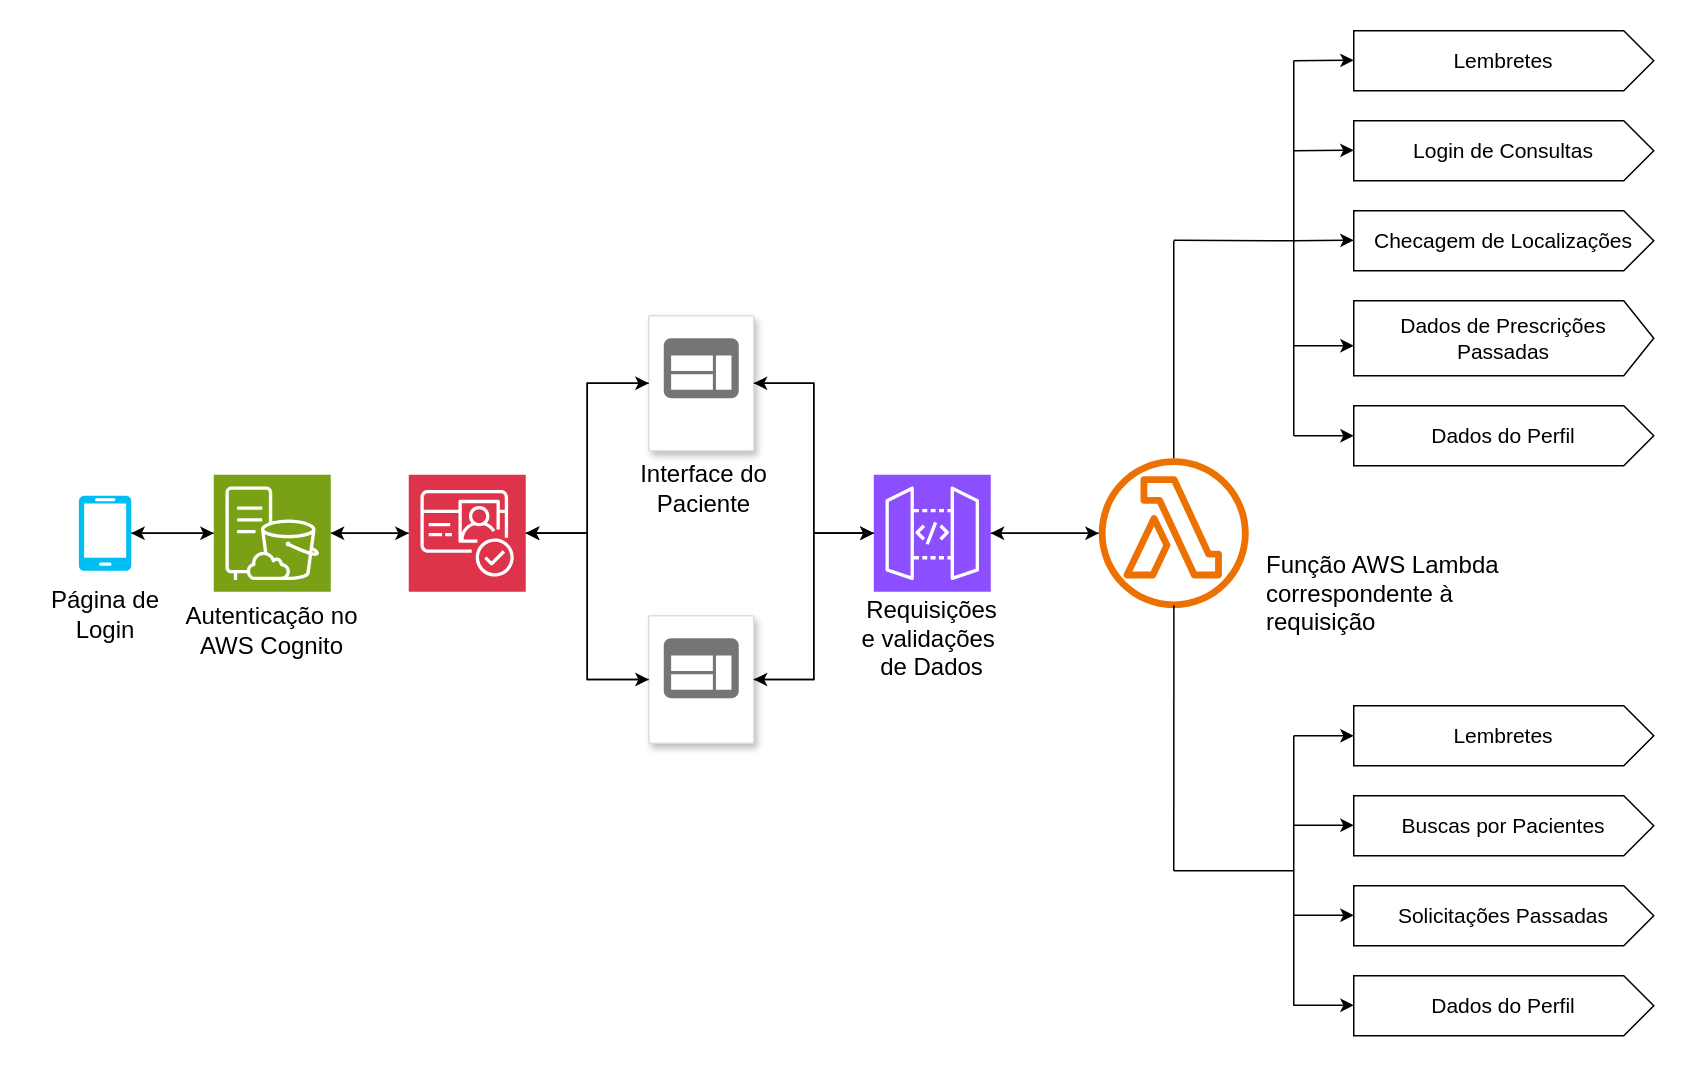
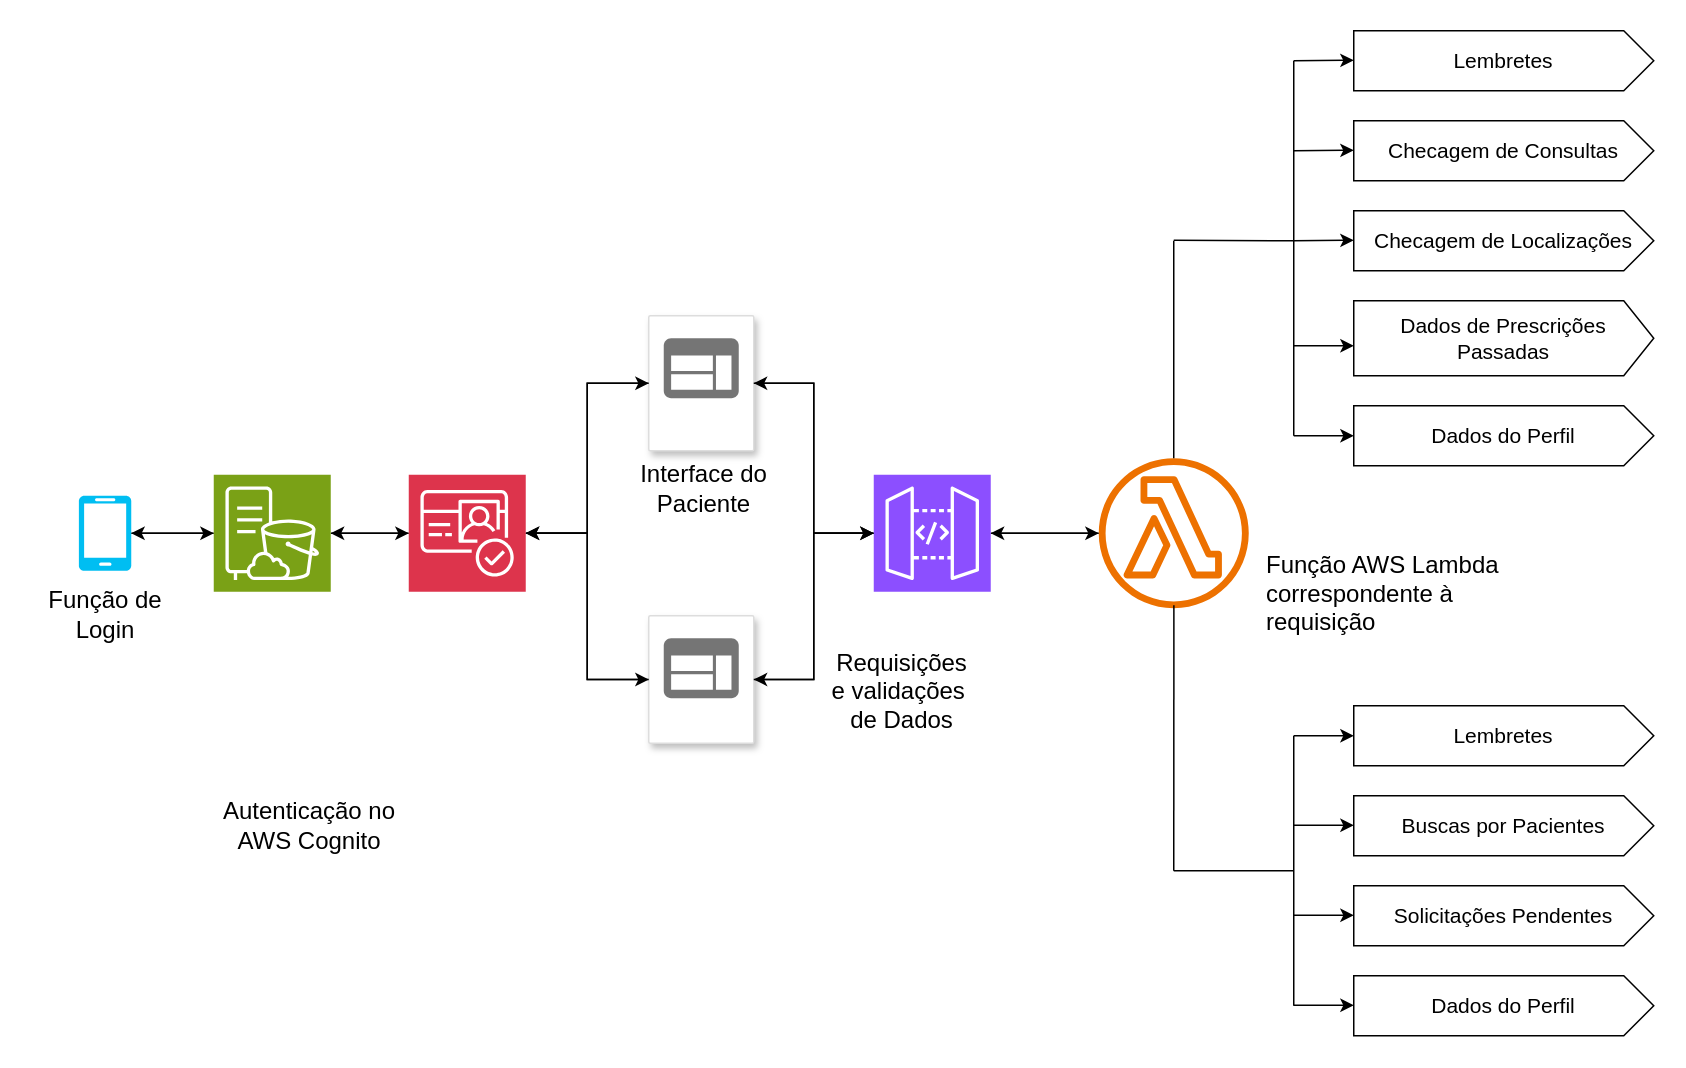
(1504, 151) -> (1504, 151)
(106, 614) -> (106, 614)
(272, 631) -> (310, 826)
(932, 638) -> (902, 691)
(1504, 916) -> (1504, 916)
